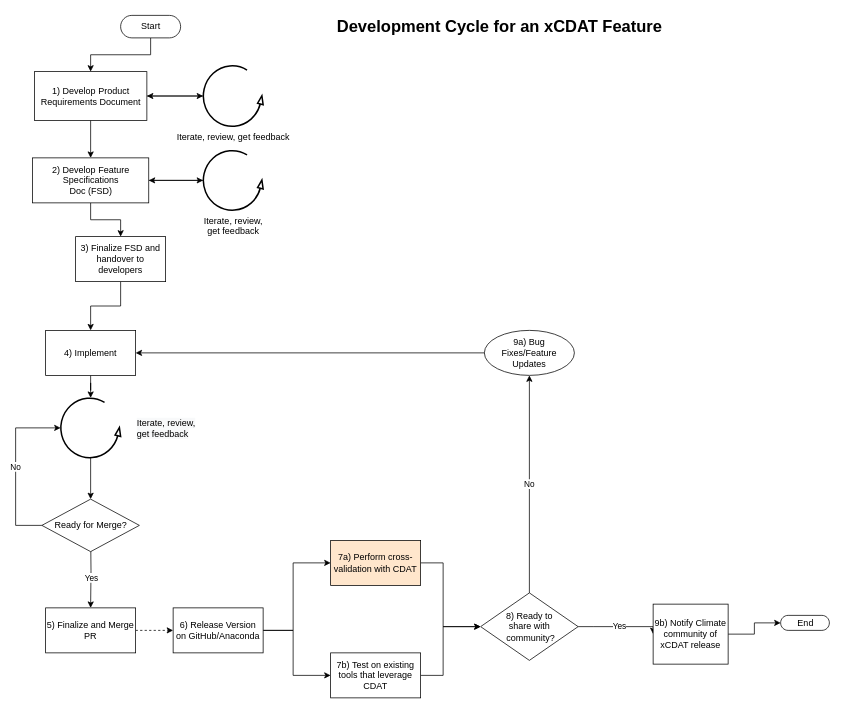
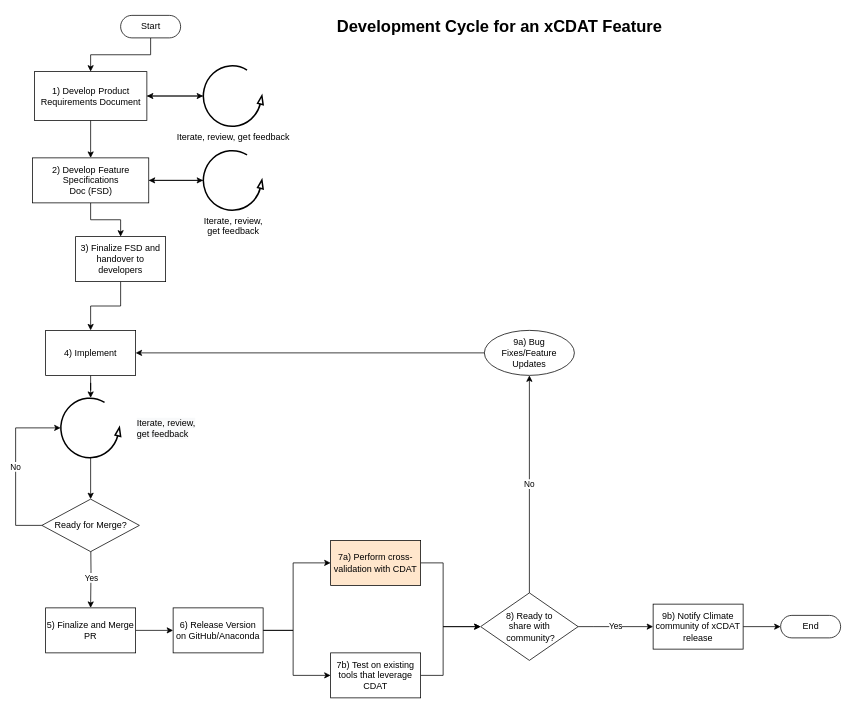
(805, 623) -> (810, 627)
(152, 630) -> (152, 630)
(690, 634) -> (698, 627)
